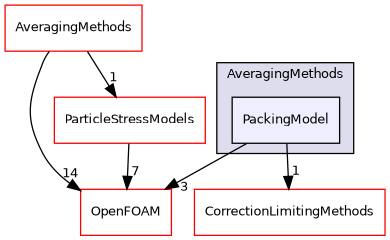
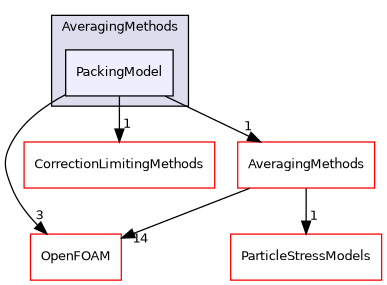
none -> (207, 116)
(128, 160) -> none
